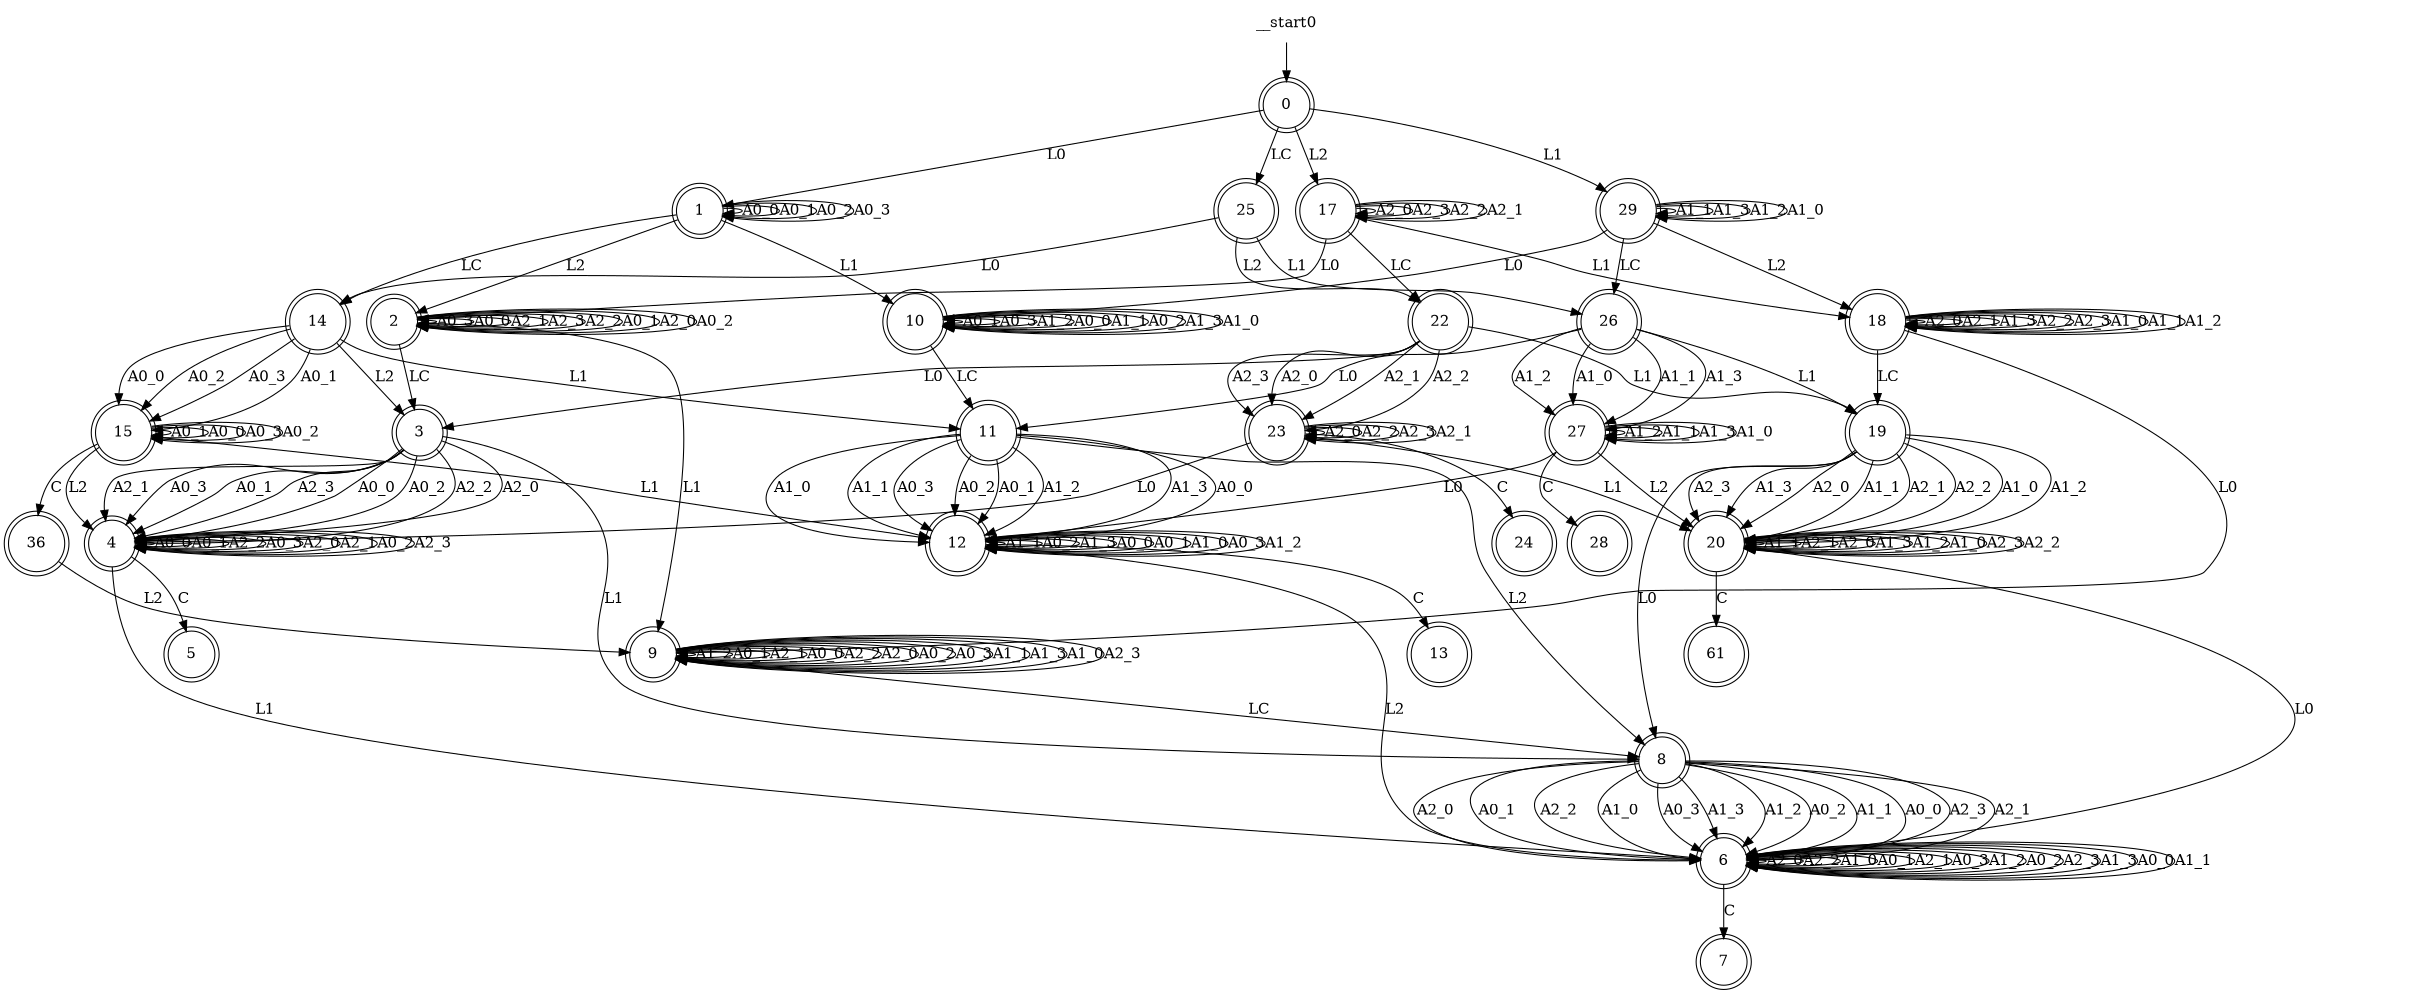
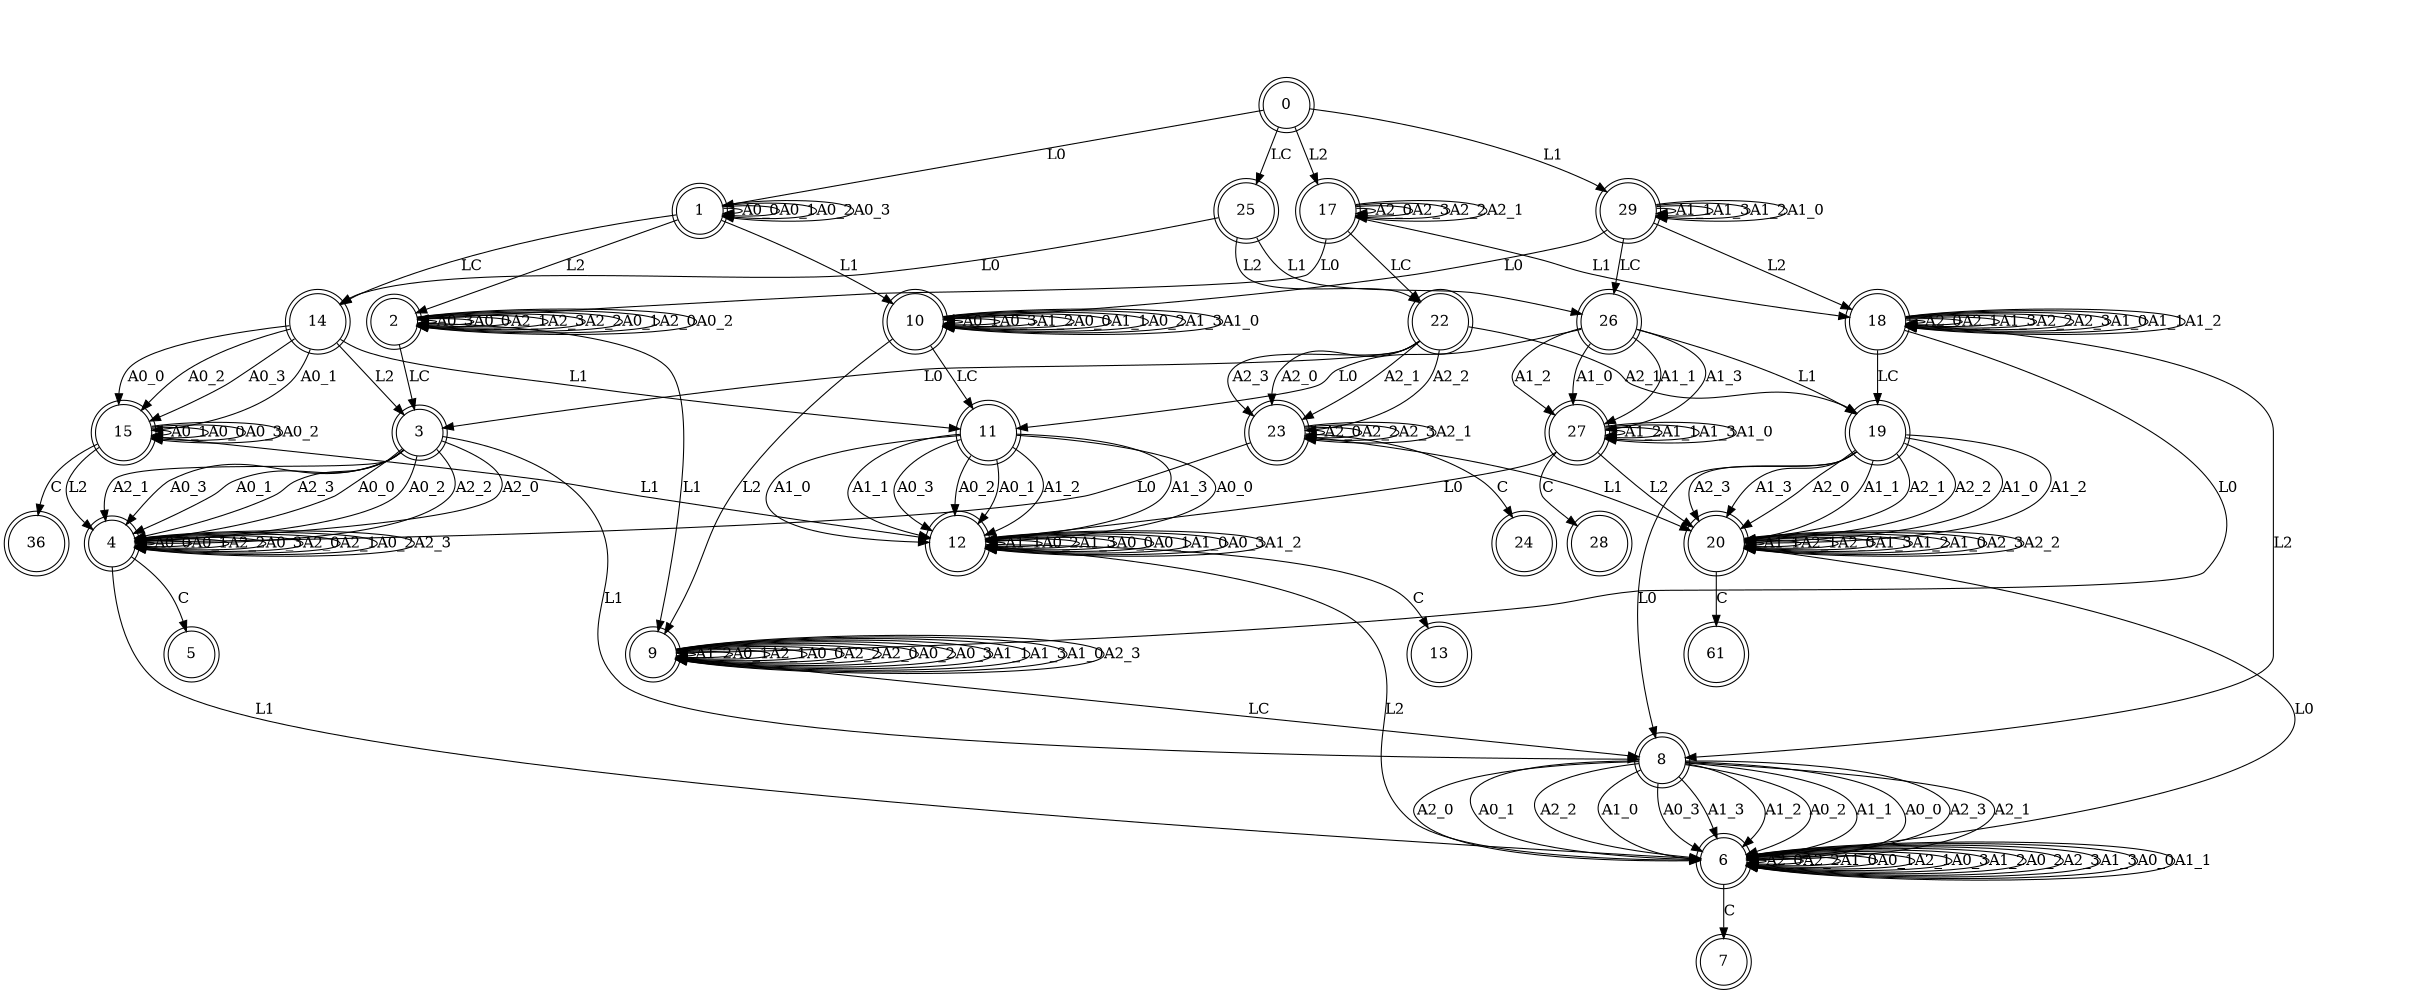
(1286, 23) -> none
(1644, 377) -> (1644, 377)
(1397, 465) -> (2273, 642)
(332, 634) -> (756, 463)
